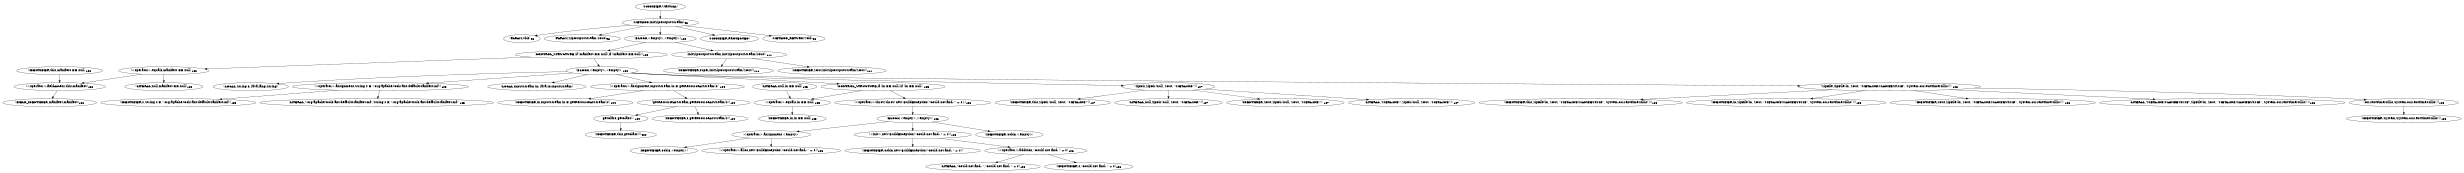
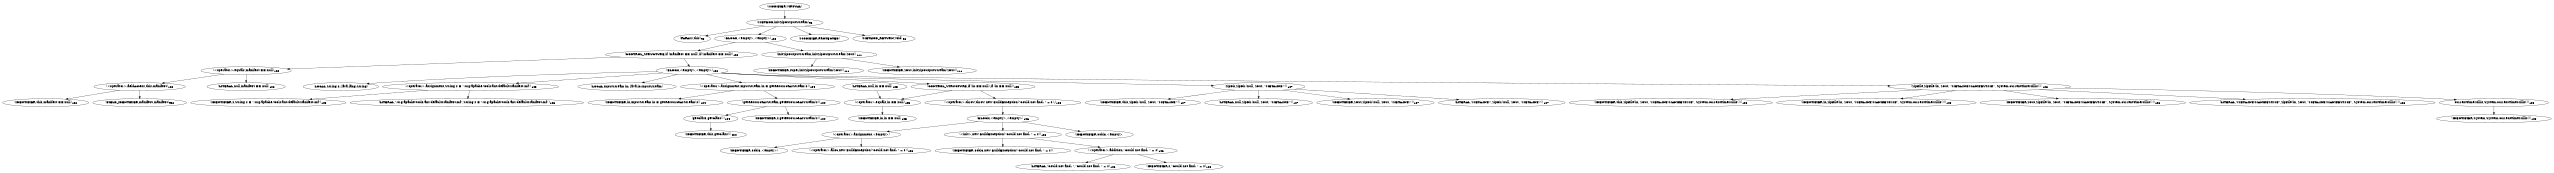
(582, 39) -> none
(60, 78) -> (94, 95)
(81, 102) -> (171, 102)
